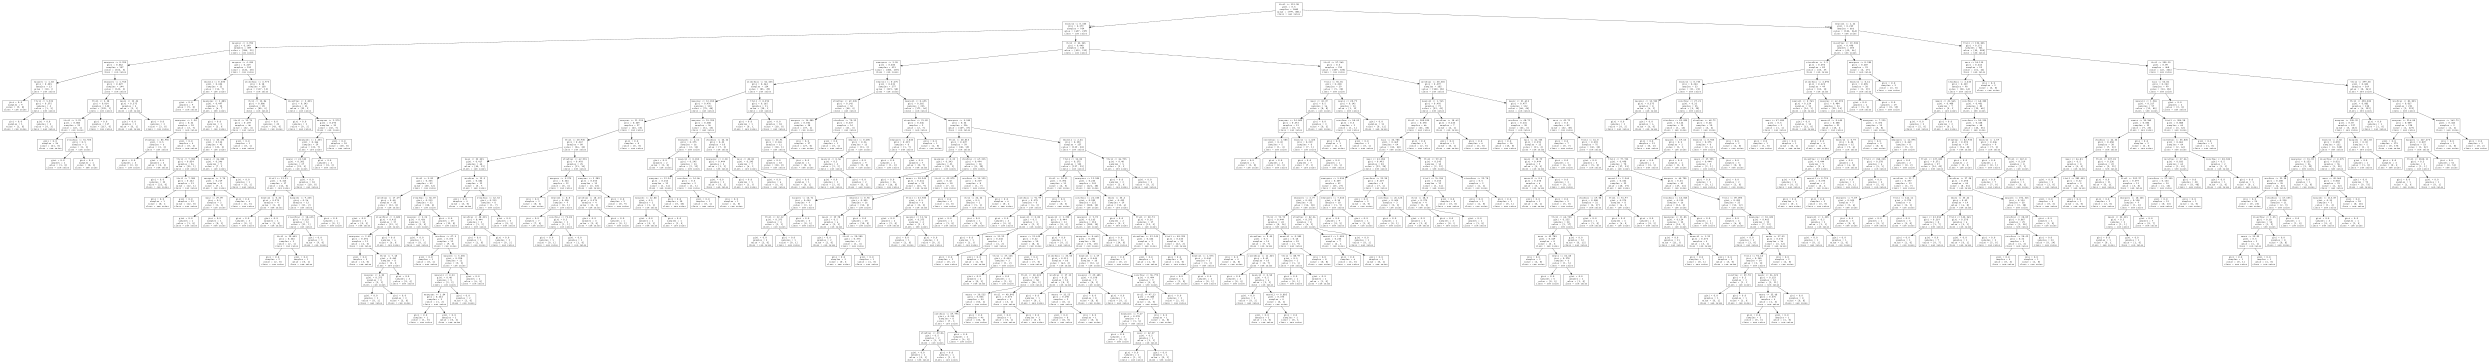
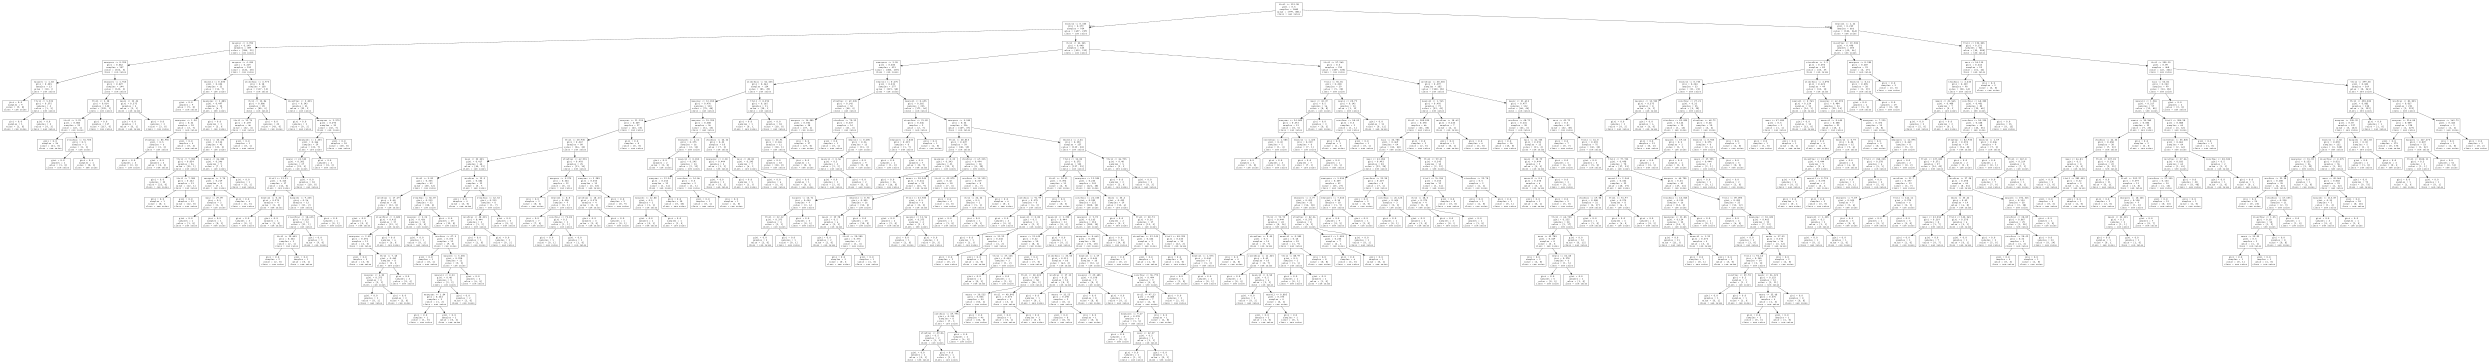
none -> (2004, 125)
